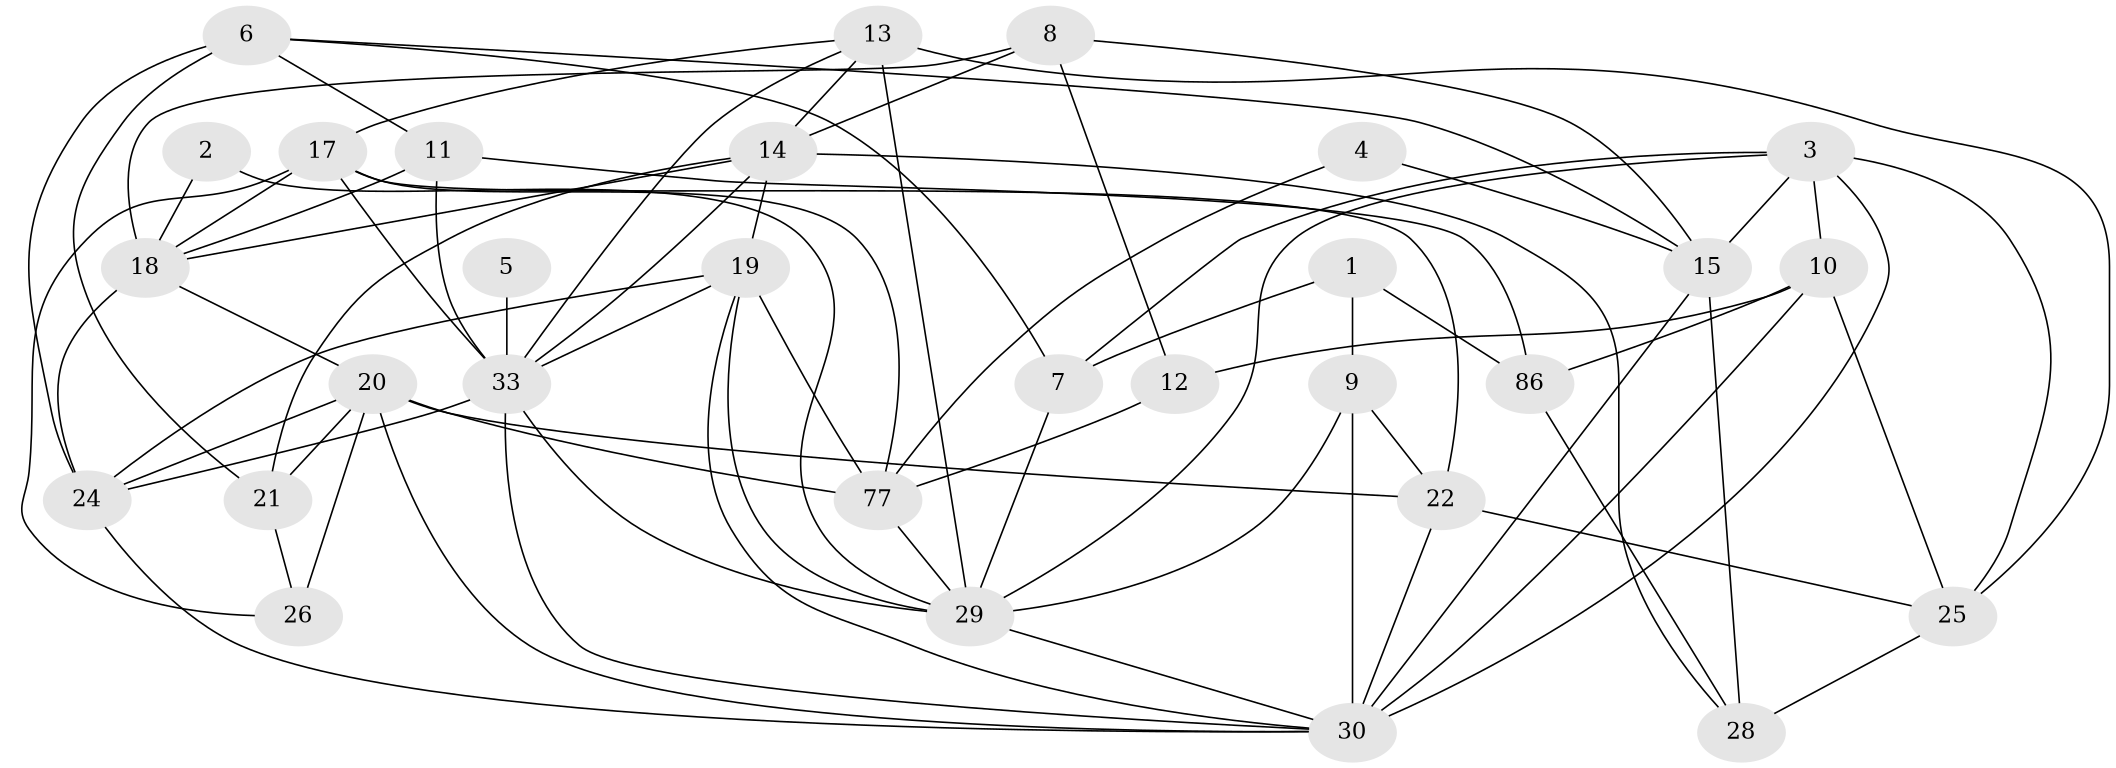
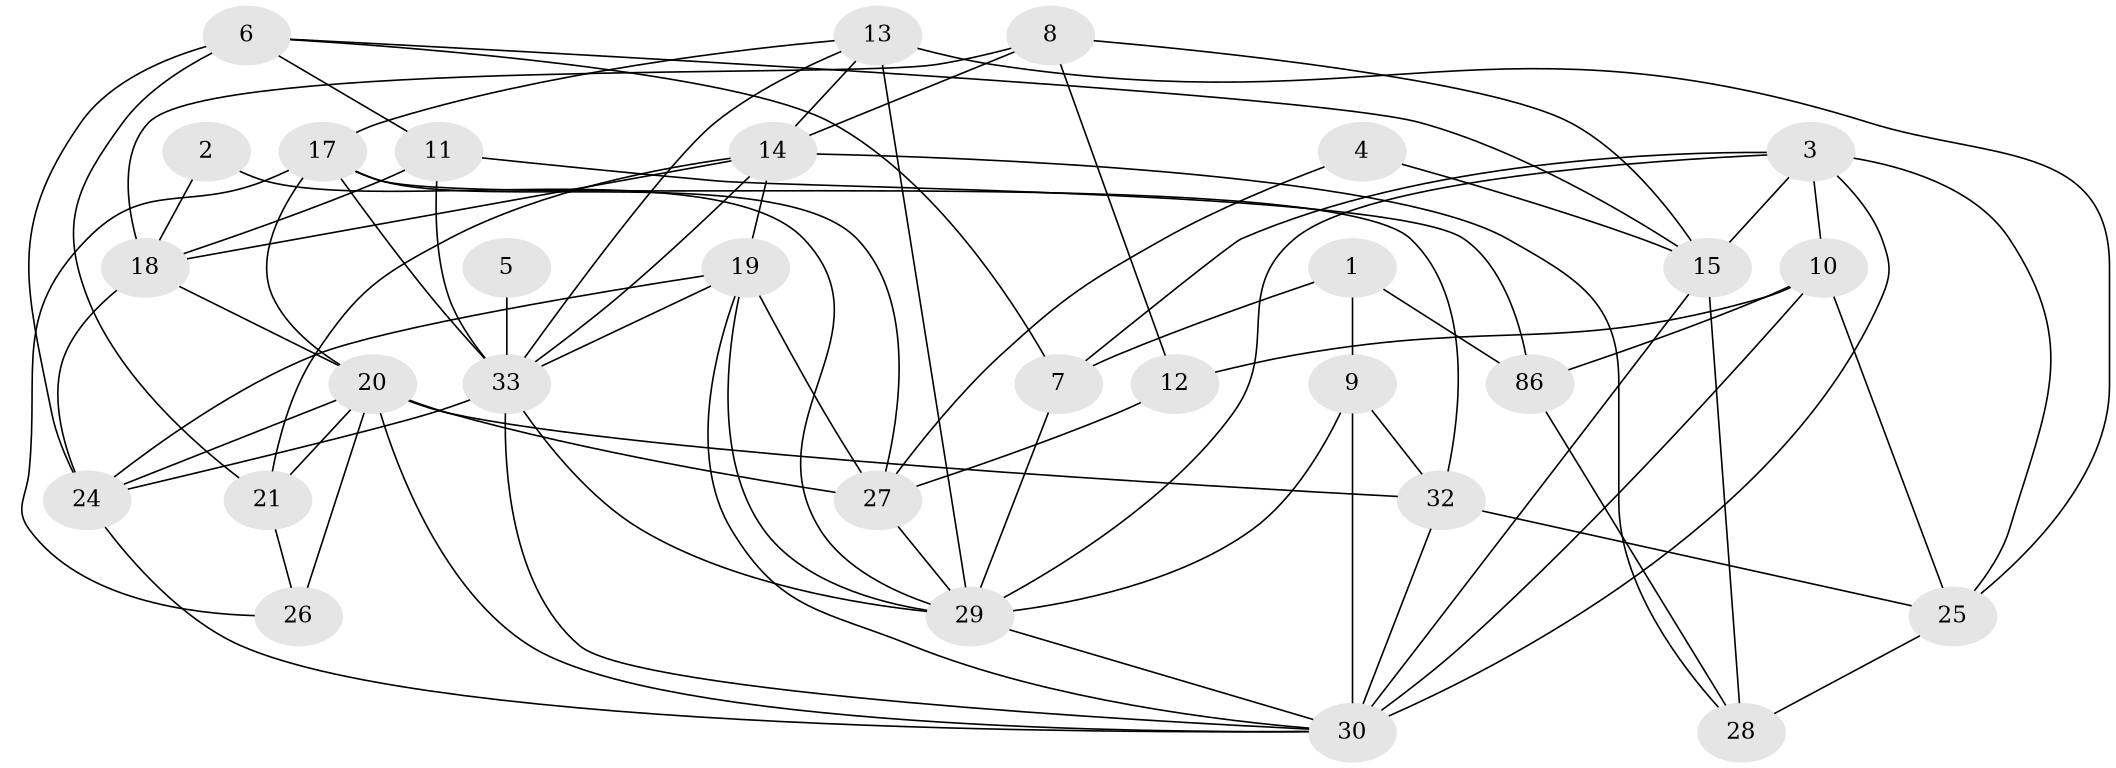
(234, 210) -> (268, 282)
(878, 500) -> (878, 500)
(1441, 500) -> (1441, 500)
